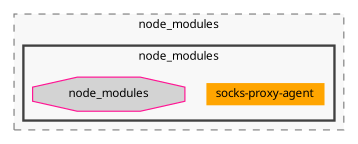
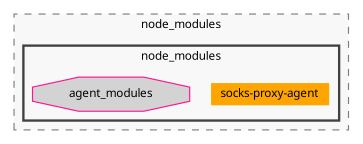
(109, 94) -> (111, 94)
